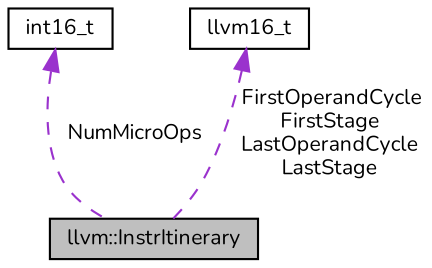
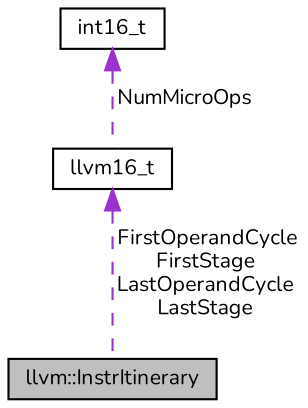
(53, 156) -> (113, 109)
